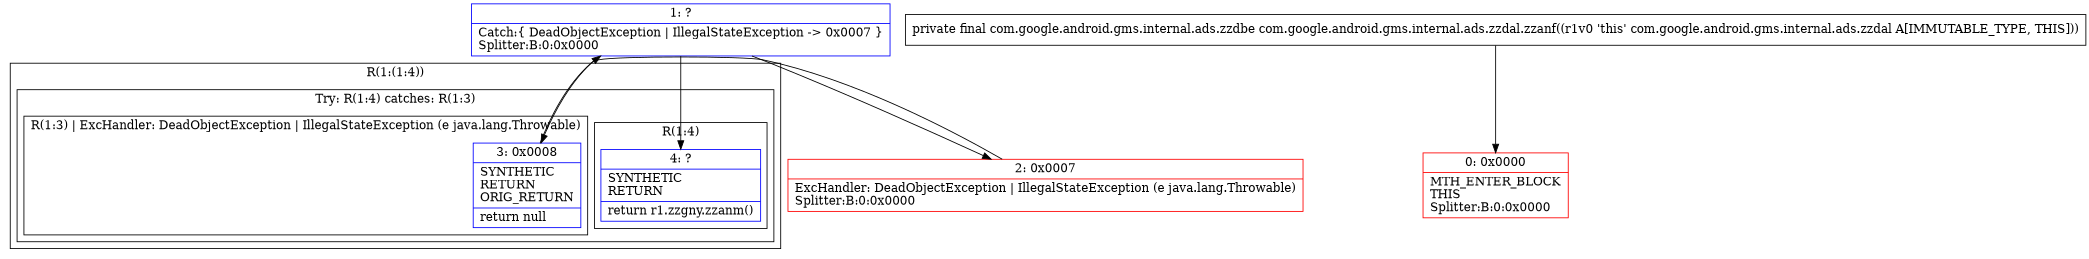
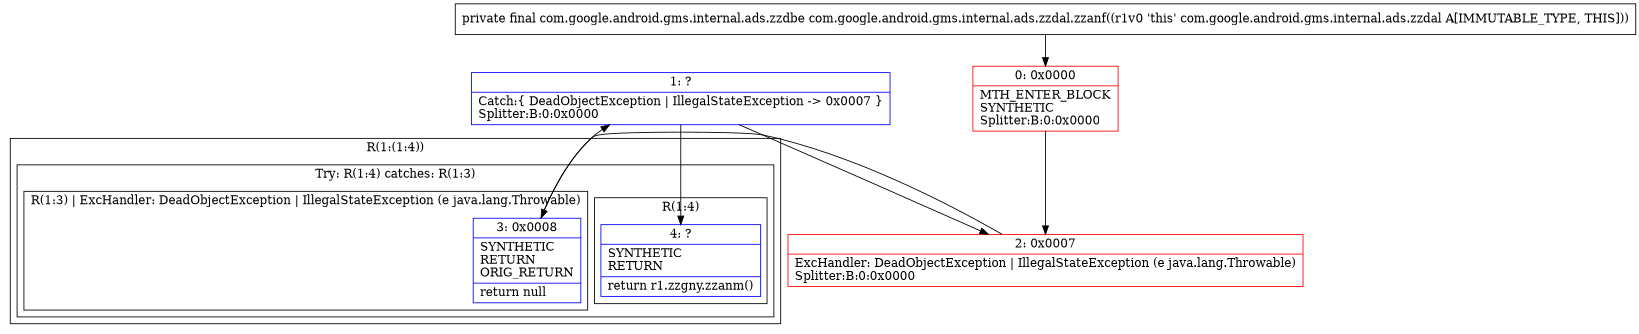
none -> (1046, 178)
(1446, 195) -> (1017, 108)
